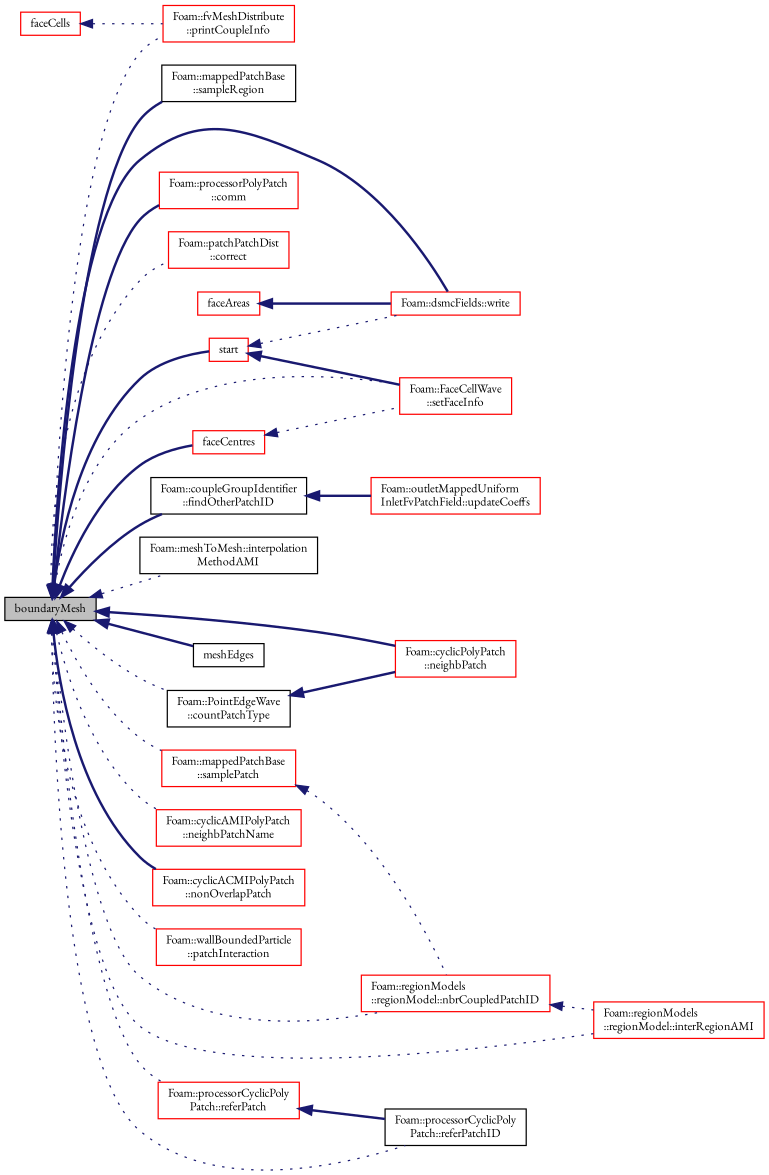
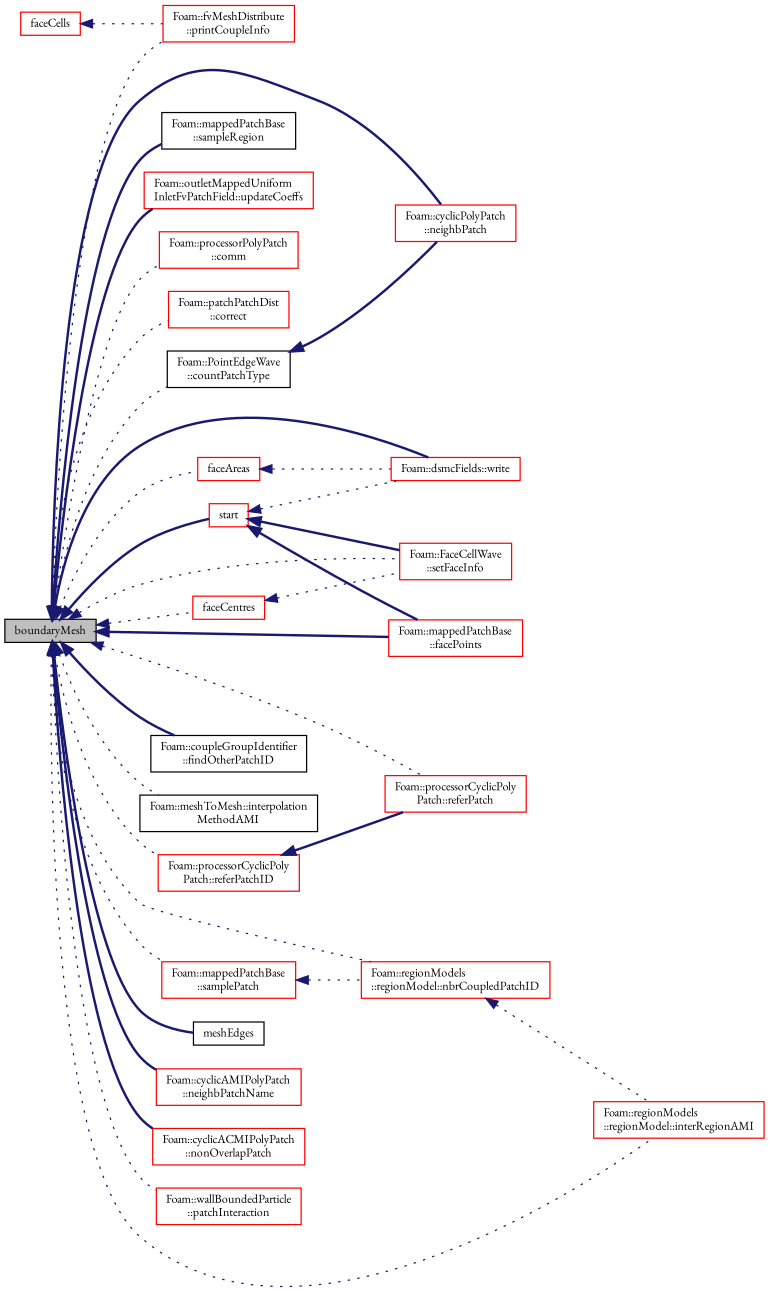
(332, 304) -> (332, 469)
(74, 435) -> (94, 391)
(345, 496) -> (81, 400)
(108, 497) -> (151, 618)
none -> (111, 520)
none -> (456, 638)
(91, 731) -> (87, 903)
(348, 1115) -> (349, 831)
(456, 1127) -> (229, 873)
